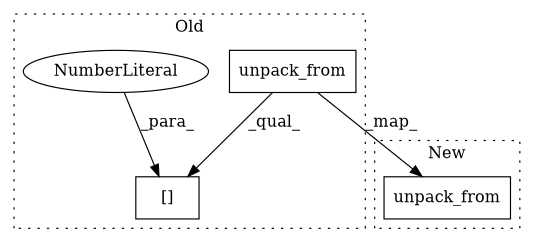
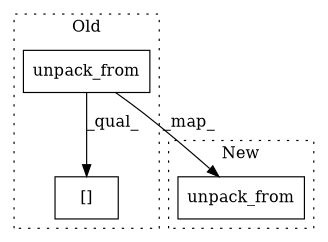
(116, 71) -> none
